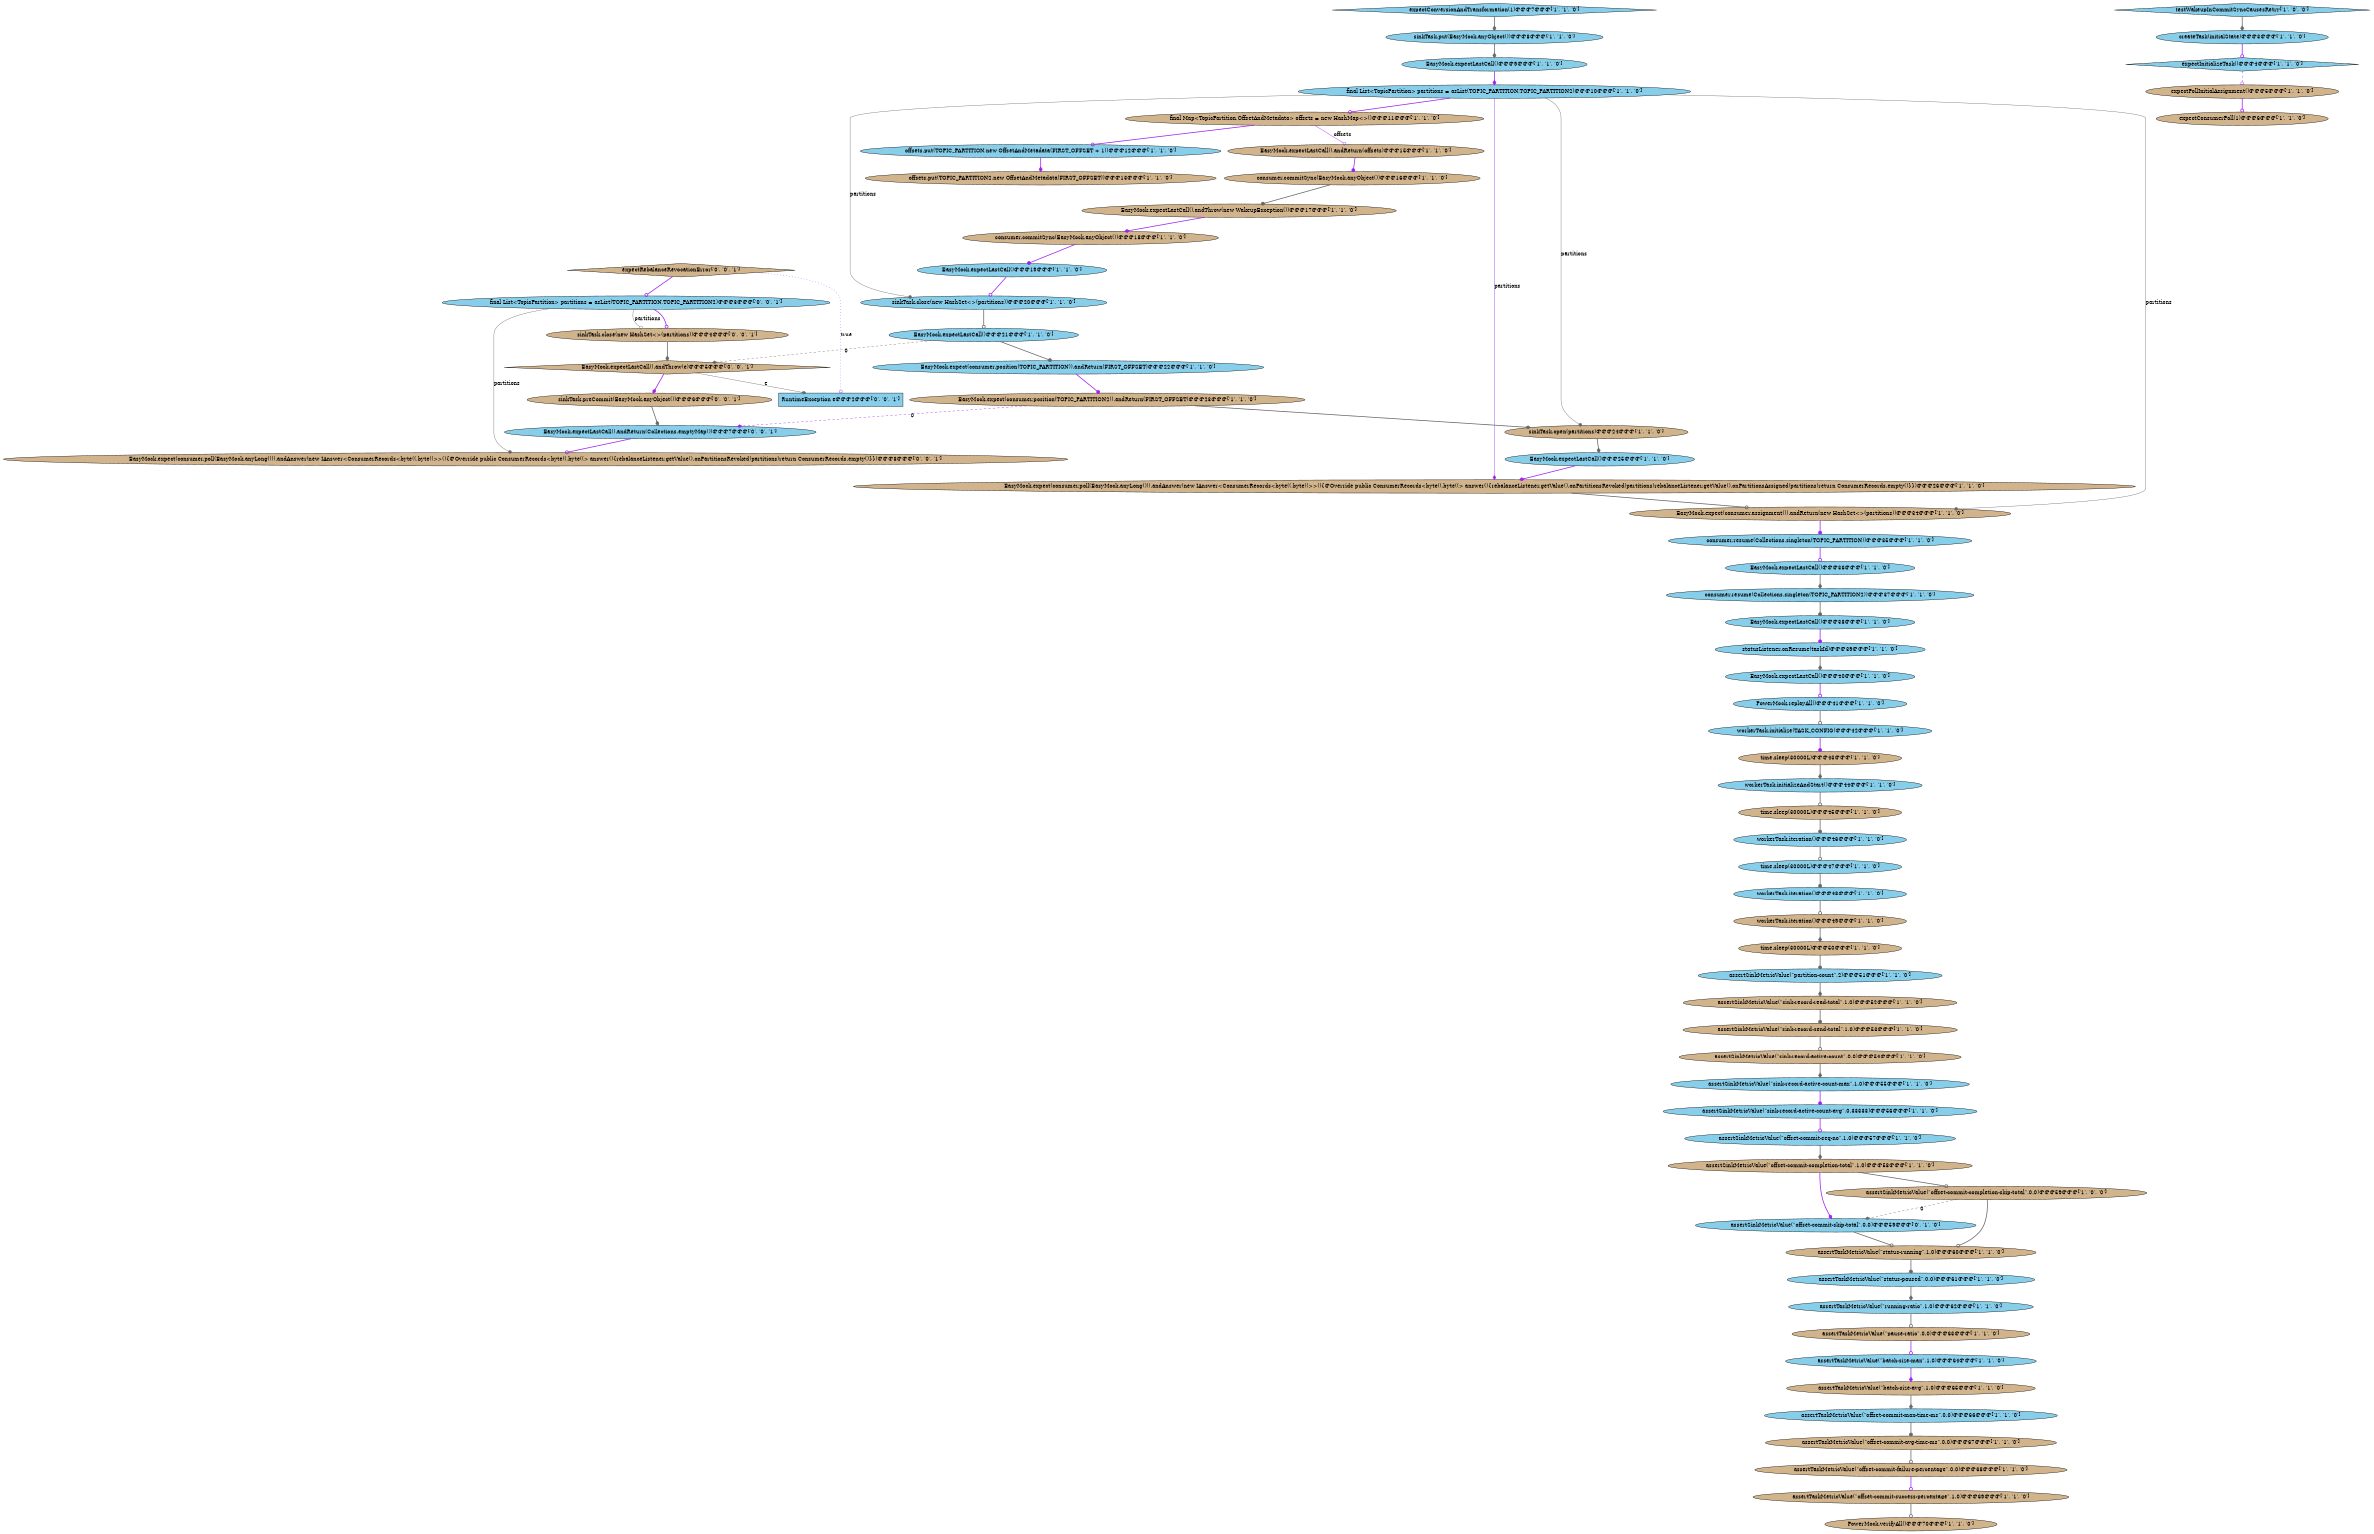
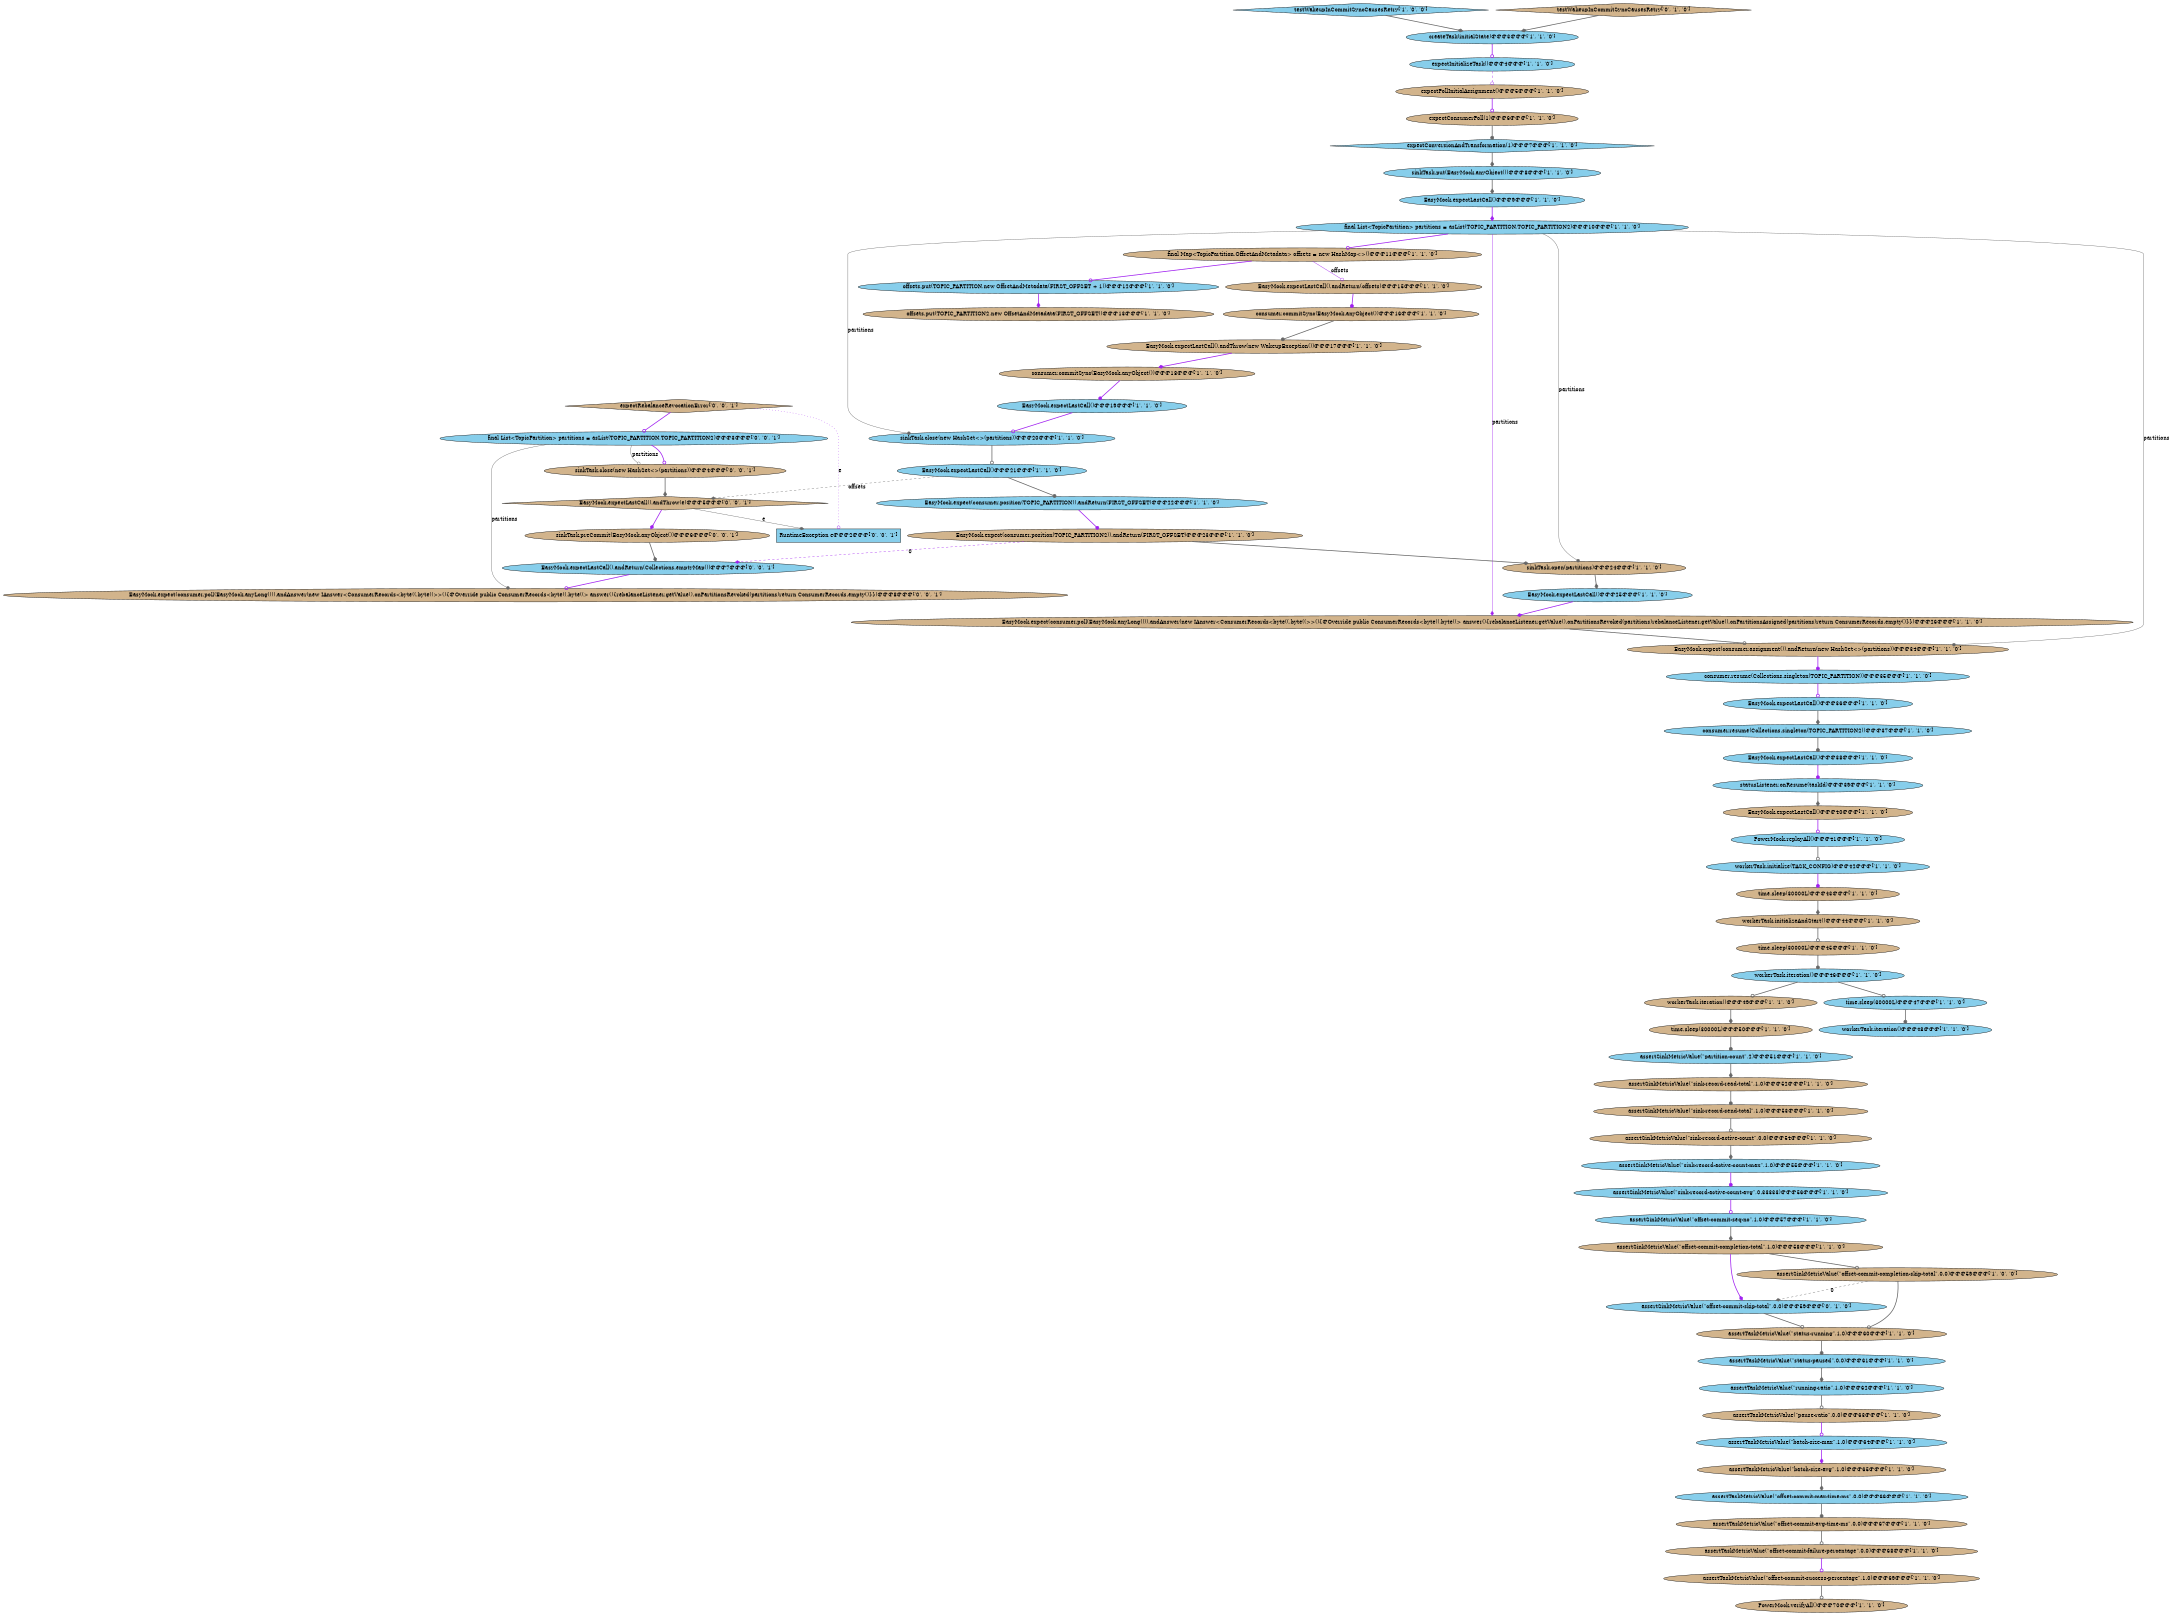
none -> (1624, 10)
(2242, 64) -> (1492, 64)
none -> (1492, 131)
(847, 335) -> (840, 471)
(846, 351) -> (857, 487)
(1820, 677) -> (1818, 813)
(1820, 785) -> (1818, 921)
(1820, 906) -> (1776, 989)
